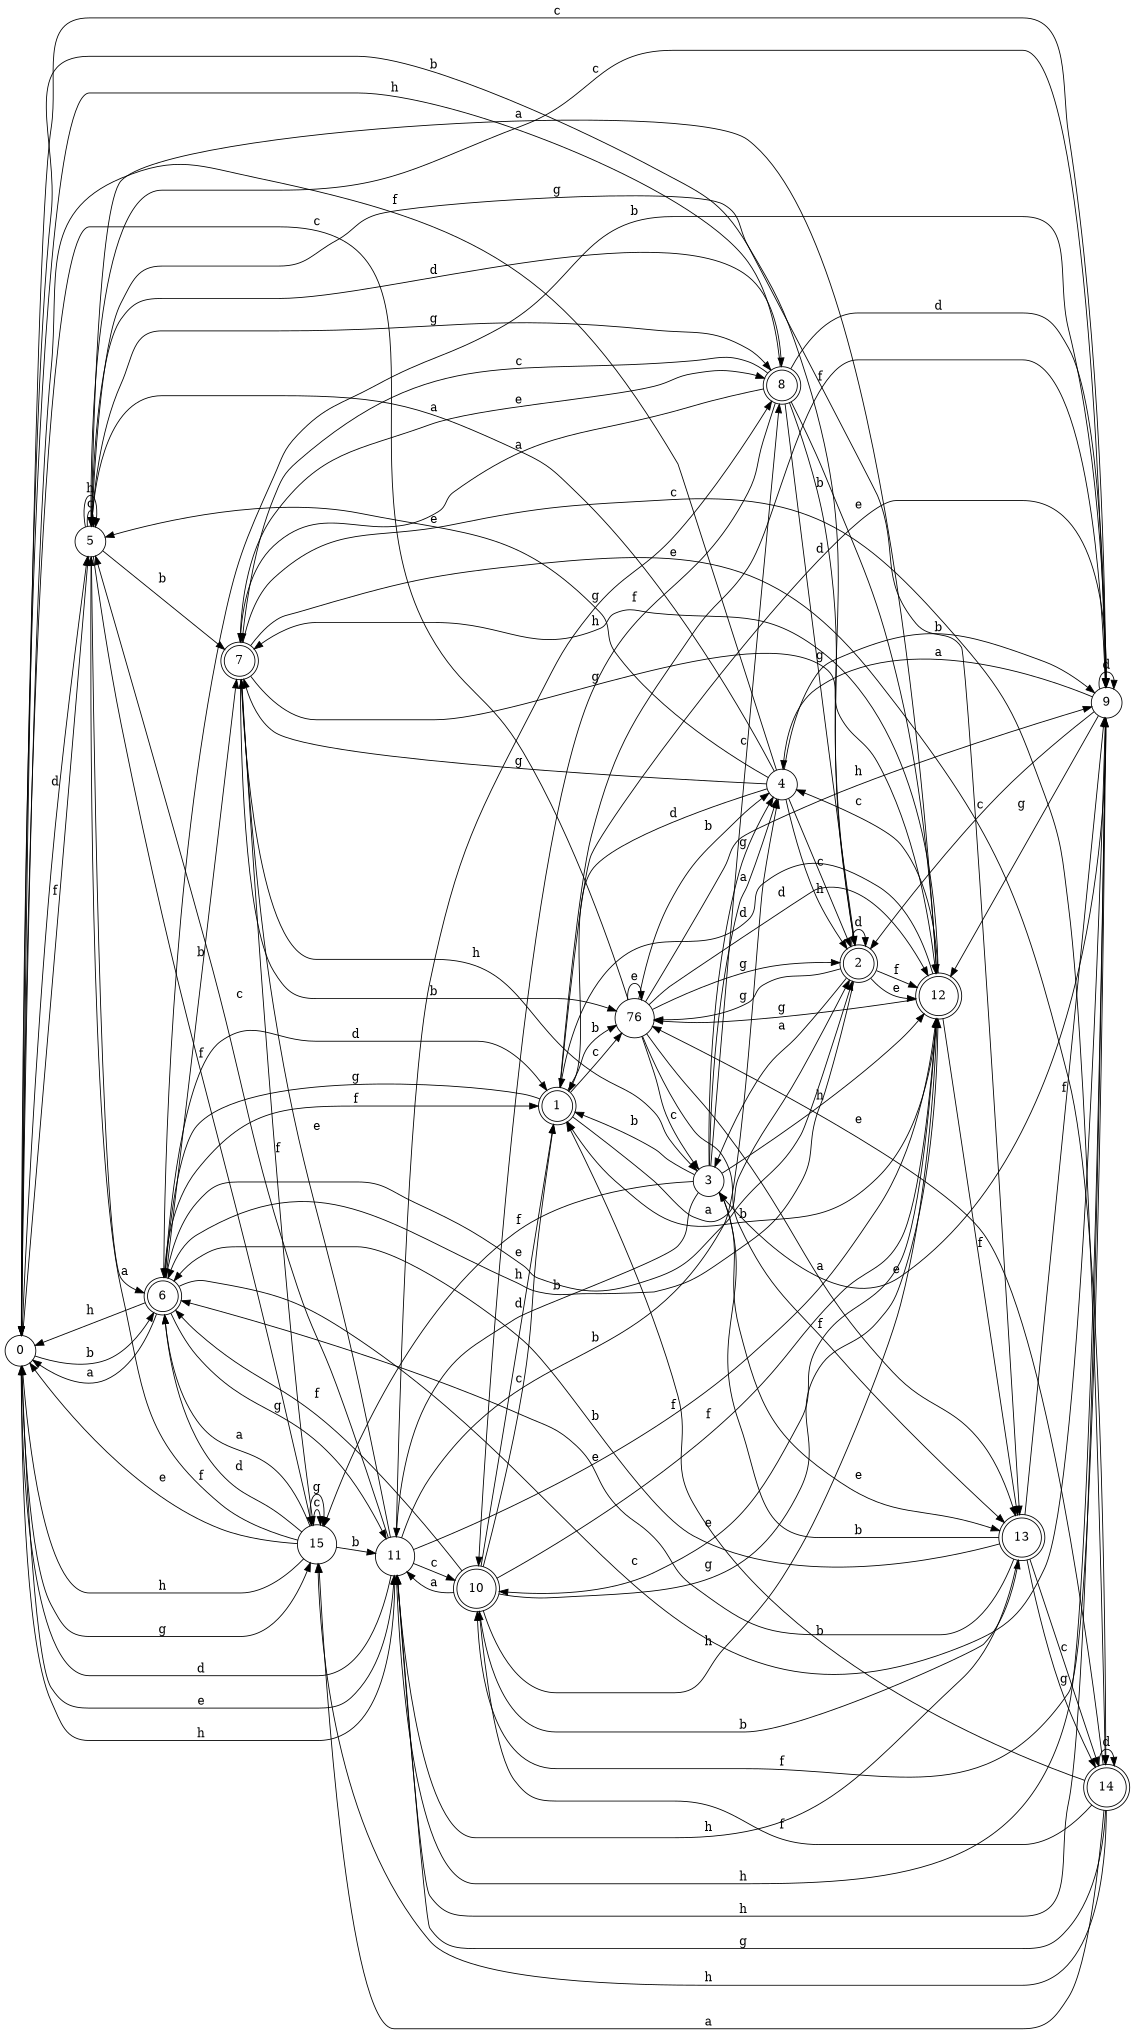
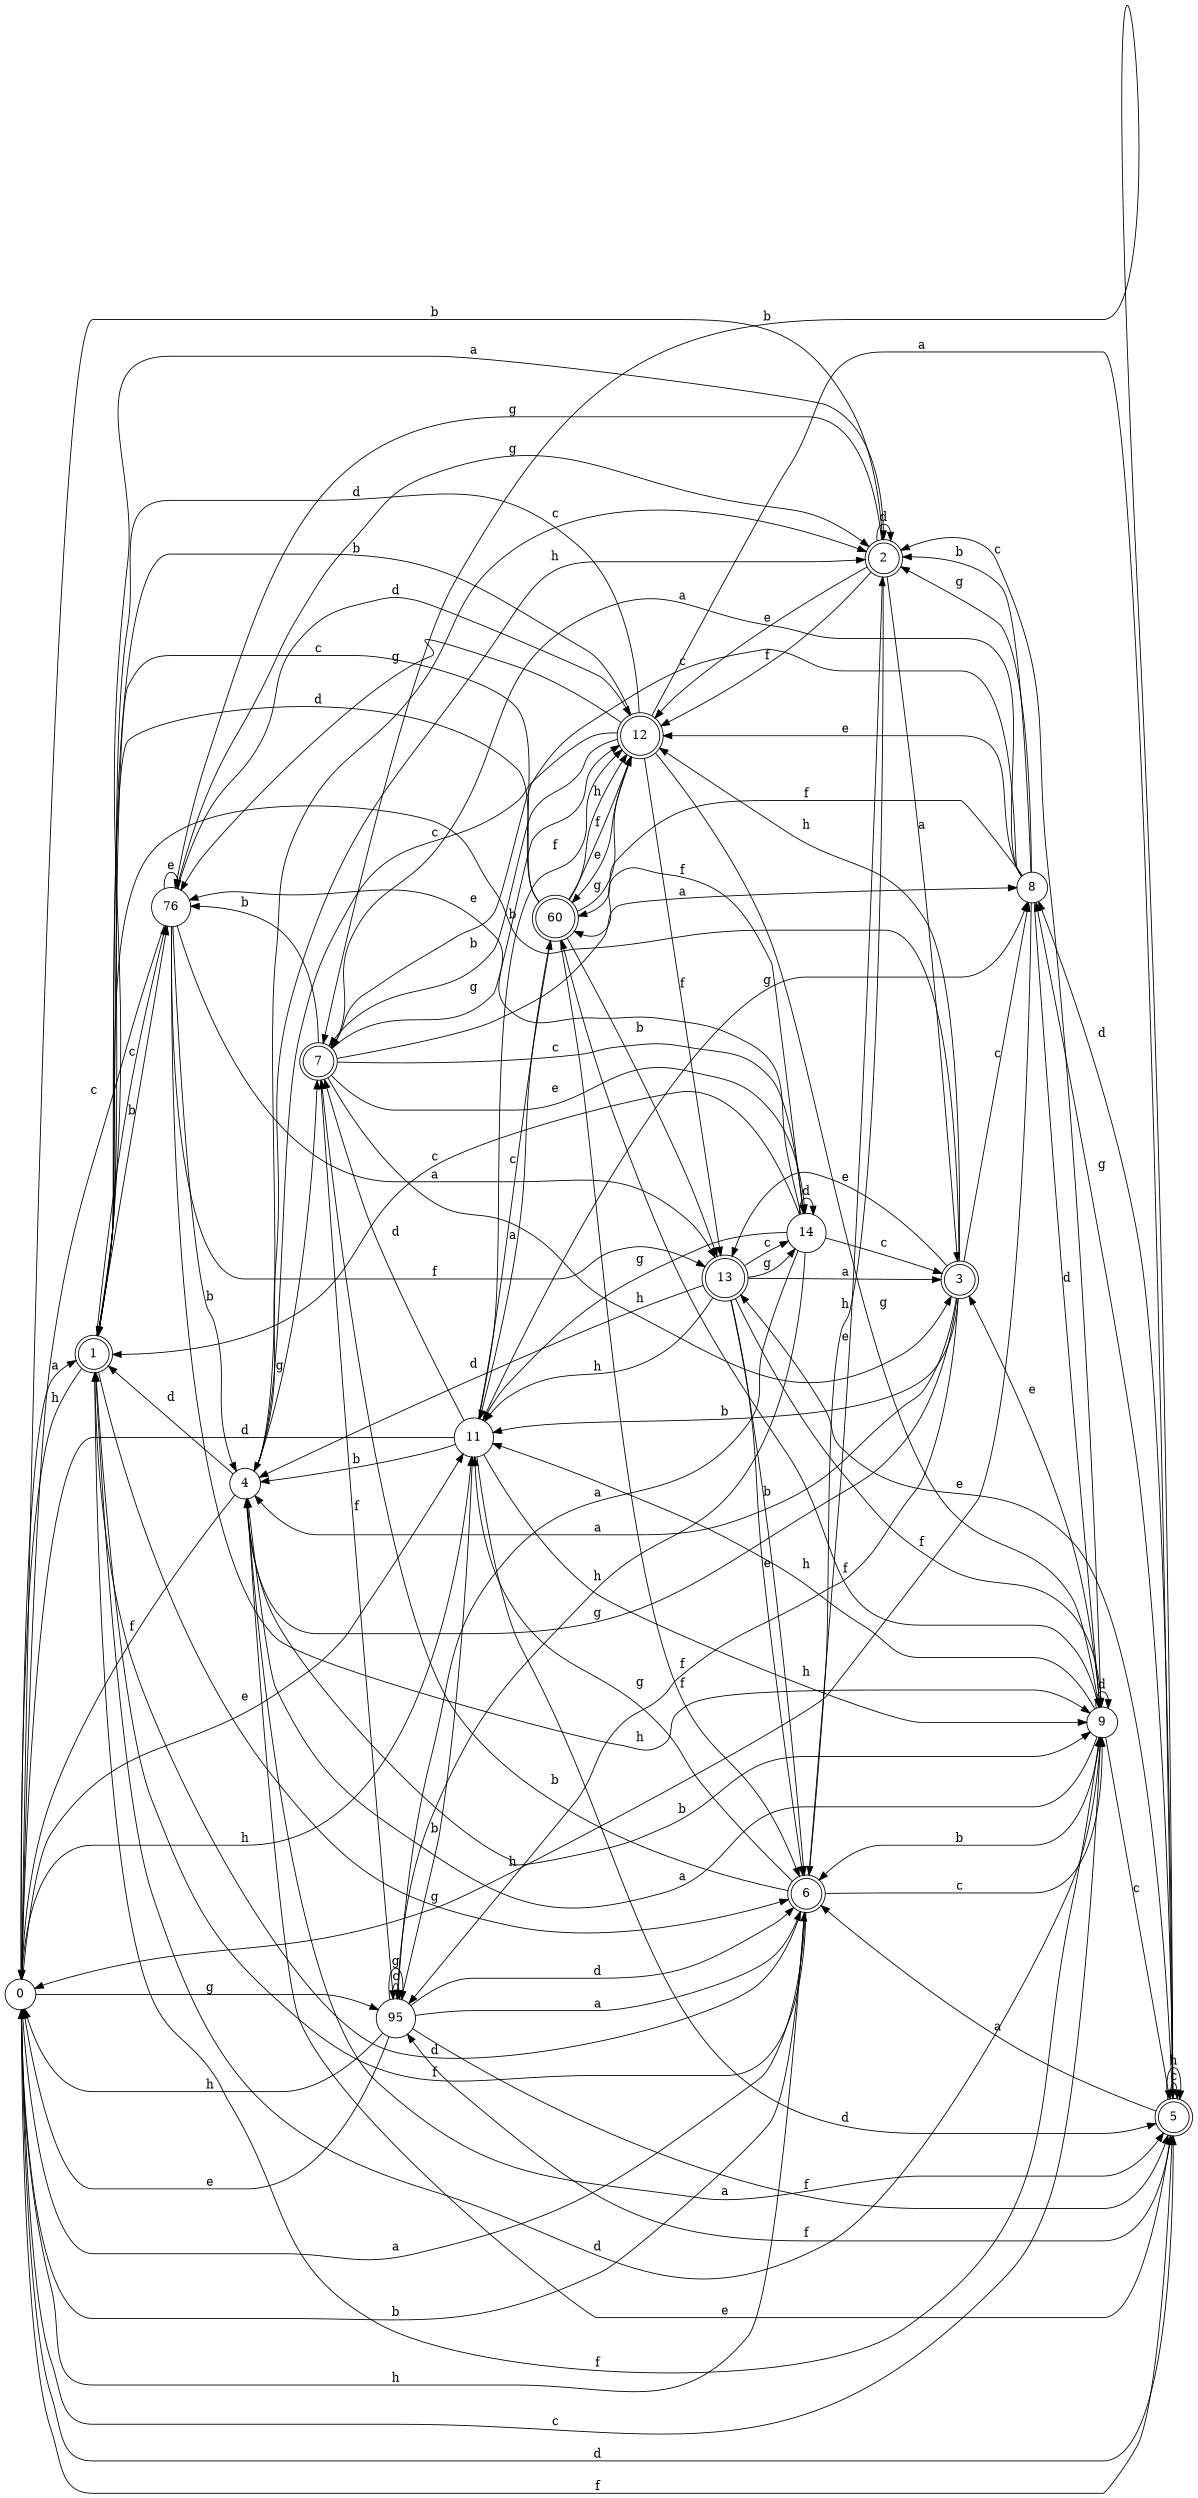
(557, 191) -> (960, 1485)
(782, 385) -> (1032, 888)
(519, 400) -> (683, 892)
(90, 542) -> (1174, 2117)
(596, 622) -> (474, 944)
(1027, 842) -> (843, 1223)
(240, 995) -> (846, 2119)
(662, 1102) -> (880, 1254)
(317, 1127) -> (396, 1233)
(709, 1181) -> (960, 1280)
none -> (472, 1379)
(859, 1531) -> (846, 1273)
(317, 1544) -> (396, 2018)
(476, 1589) -> (555, 918)
(820, 1632) -> (435, 1157)
none -> (26, 1665)
none -> (25, 1667)
(1107, 1787) -> (806, 1233)
